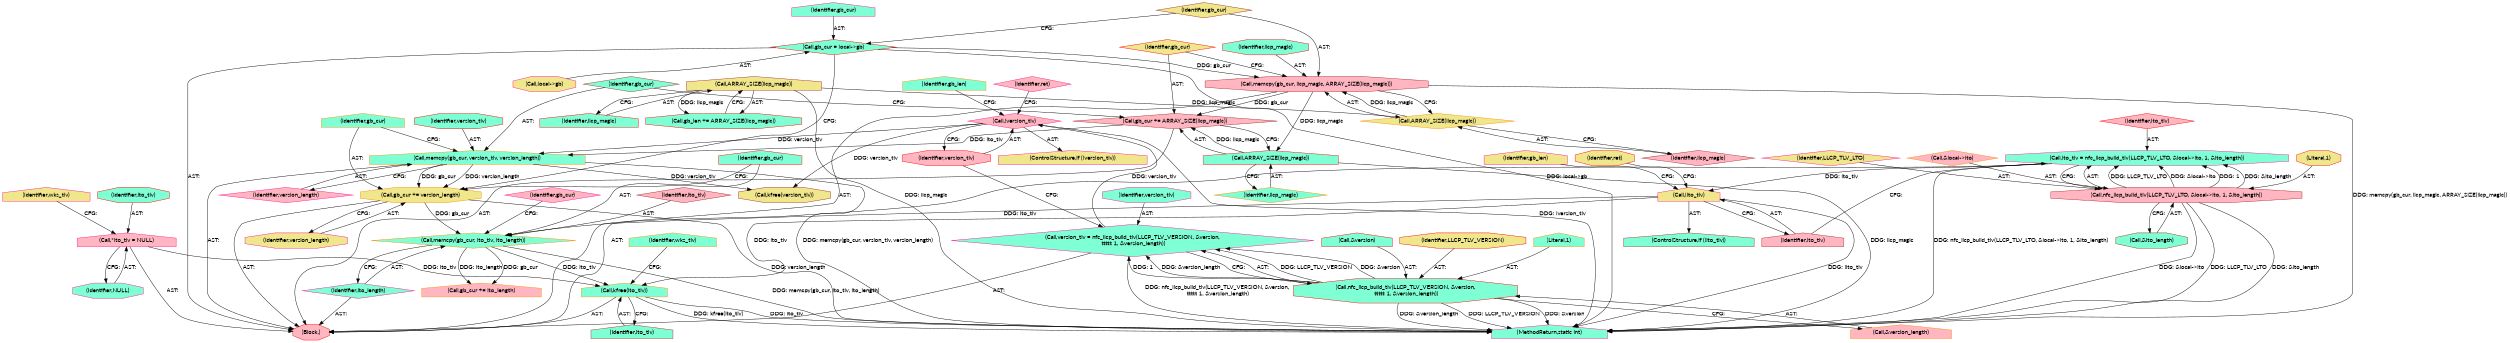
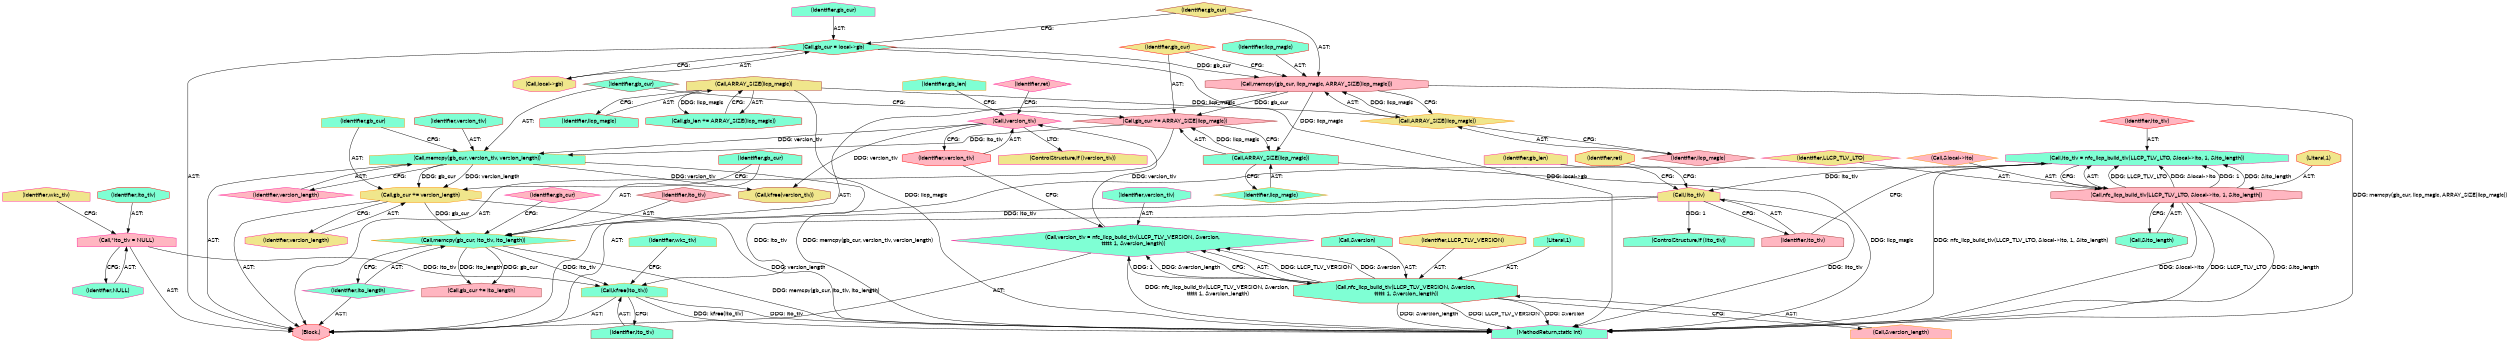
(1054, 140) -> (1054, 140)
(698, 147) -> (685, 62)
(1354, 210) -> none
(1696, 214) -> (1696, 214)
(482, 291) -> (482, 291)
